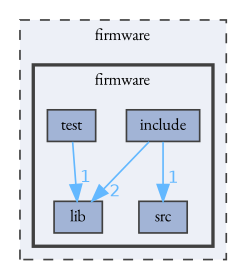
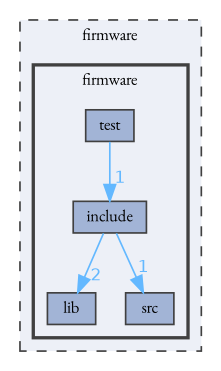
(74, 163) -> (110, 163)
